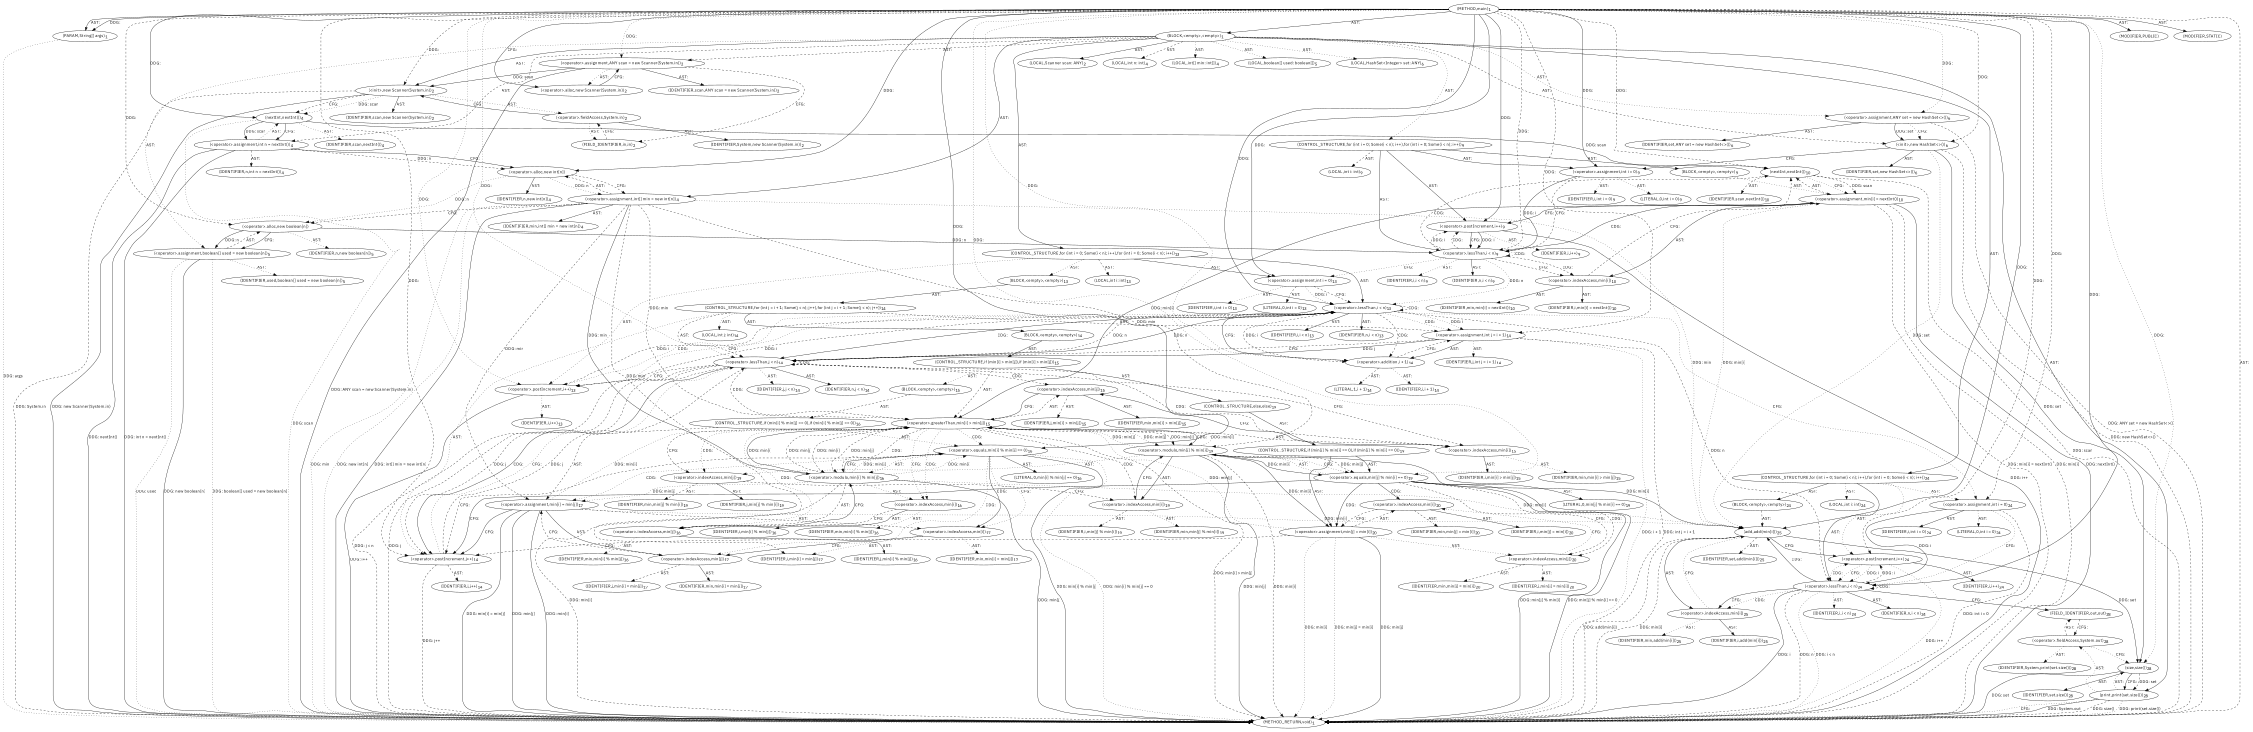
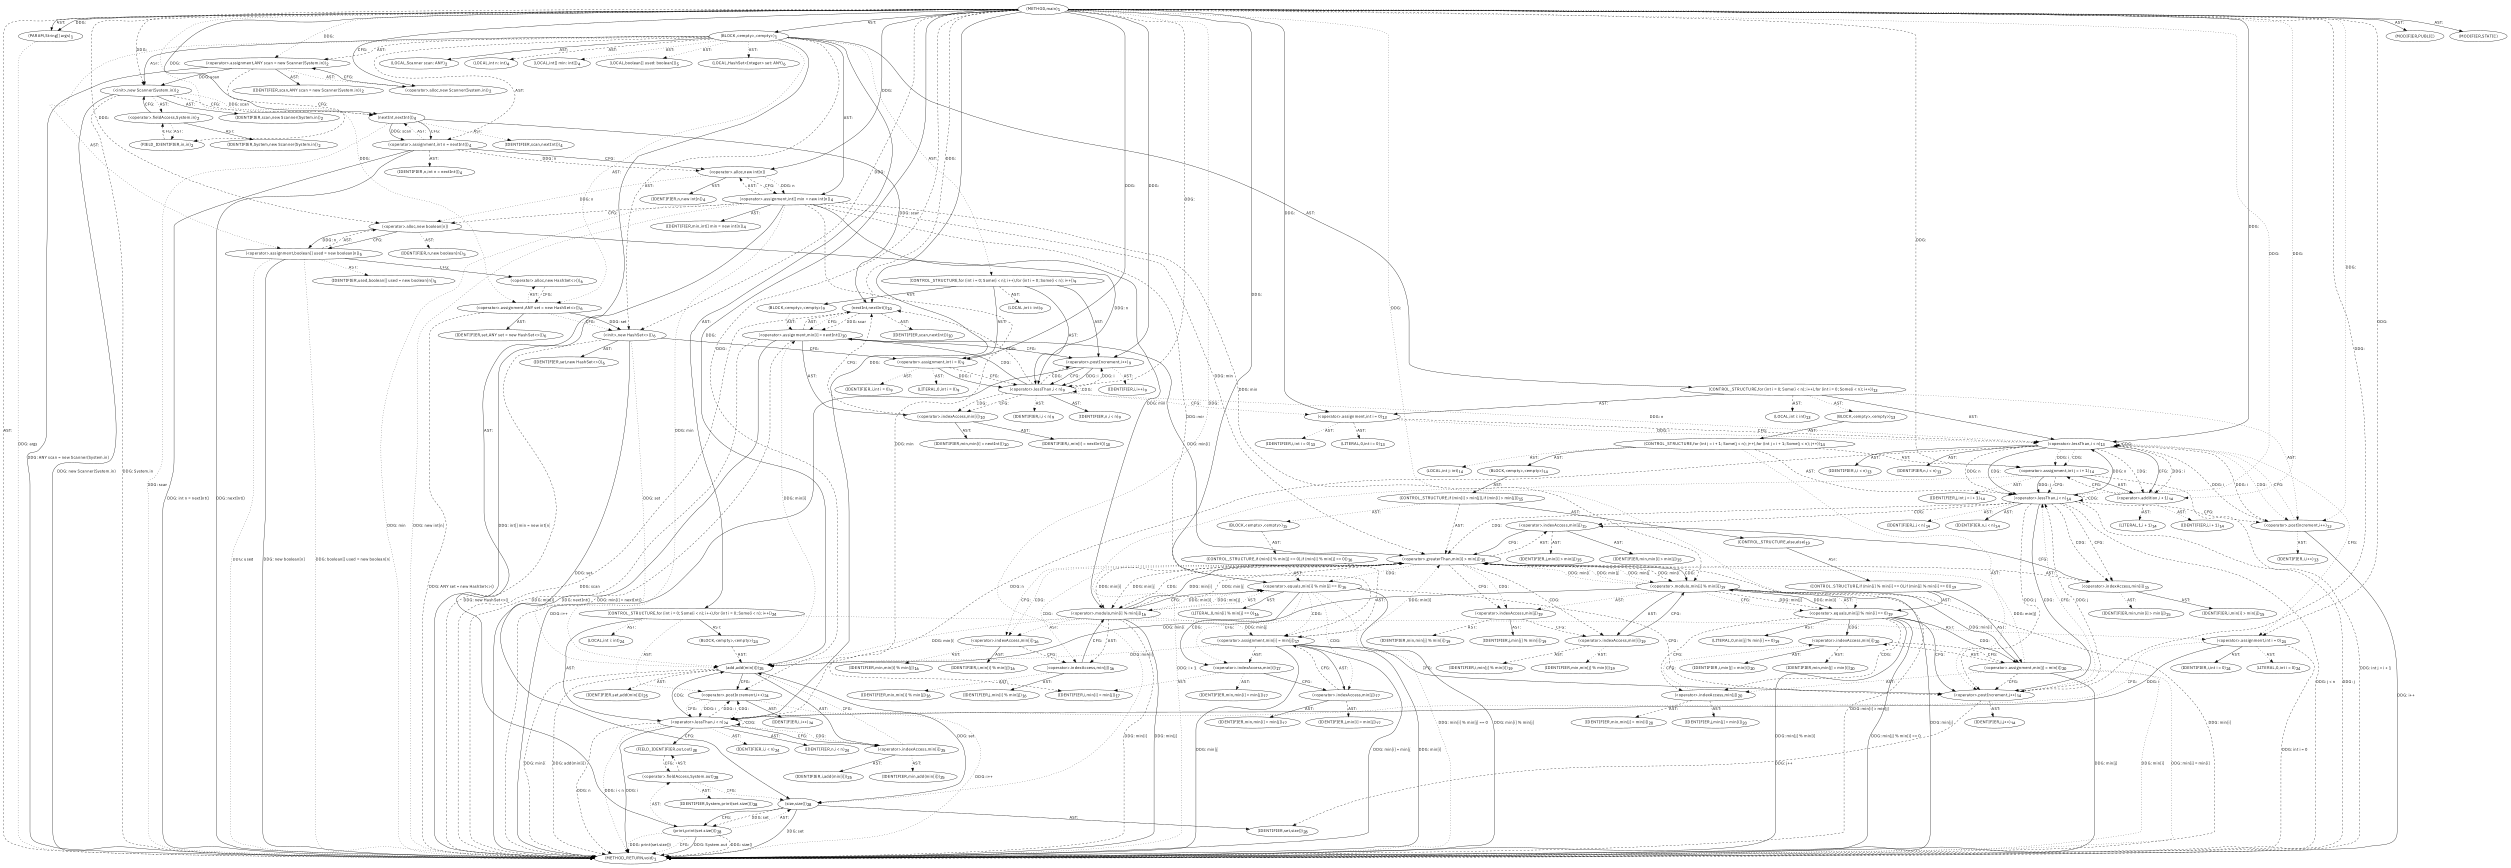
none -> (547, 281)
(764, 719) -> (1641, 766)
